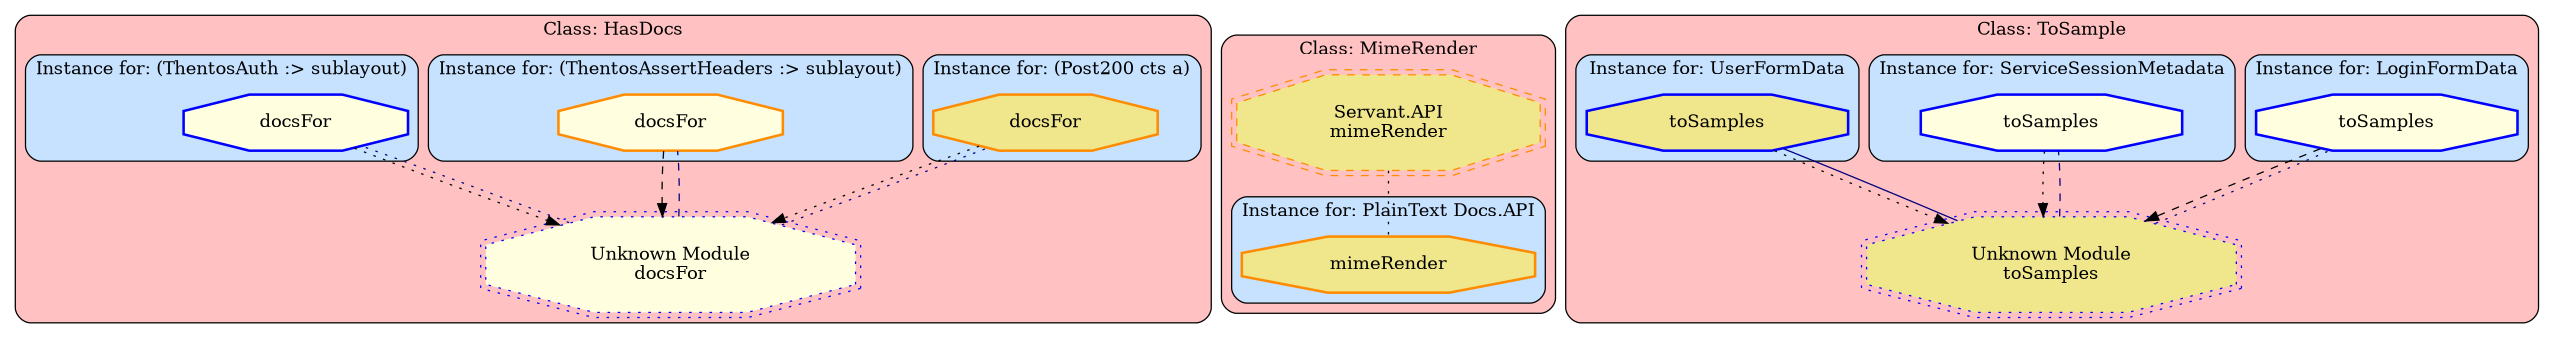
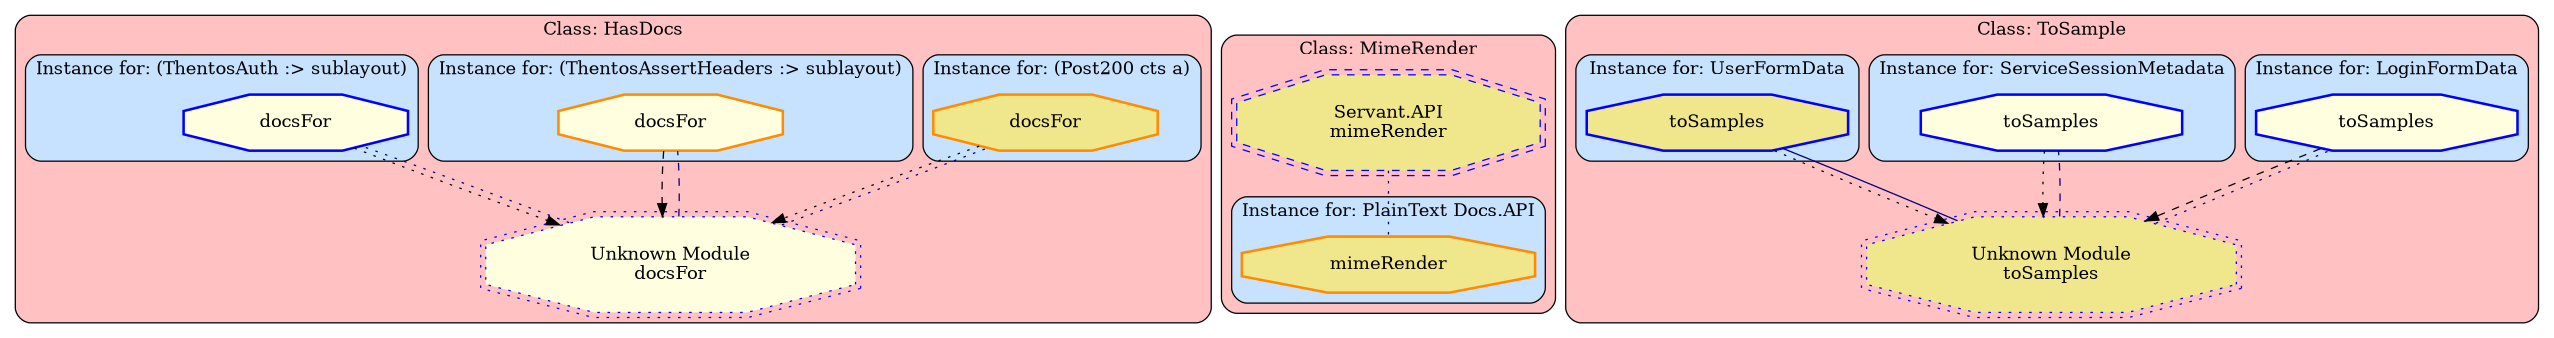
(1388, 123) -> (1388, 123)
(1388, 205) -> (1388, 205)
